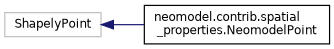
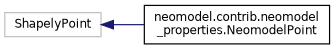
(237, 25) -> (237, 25)
